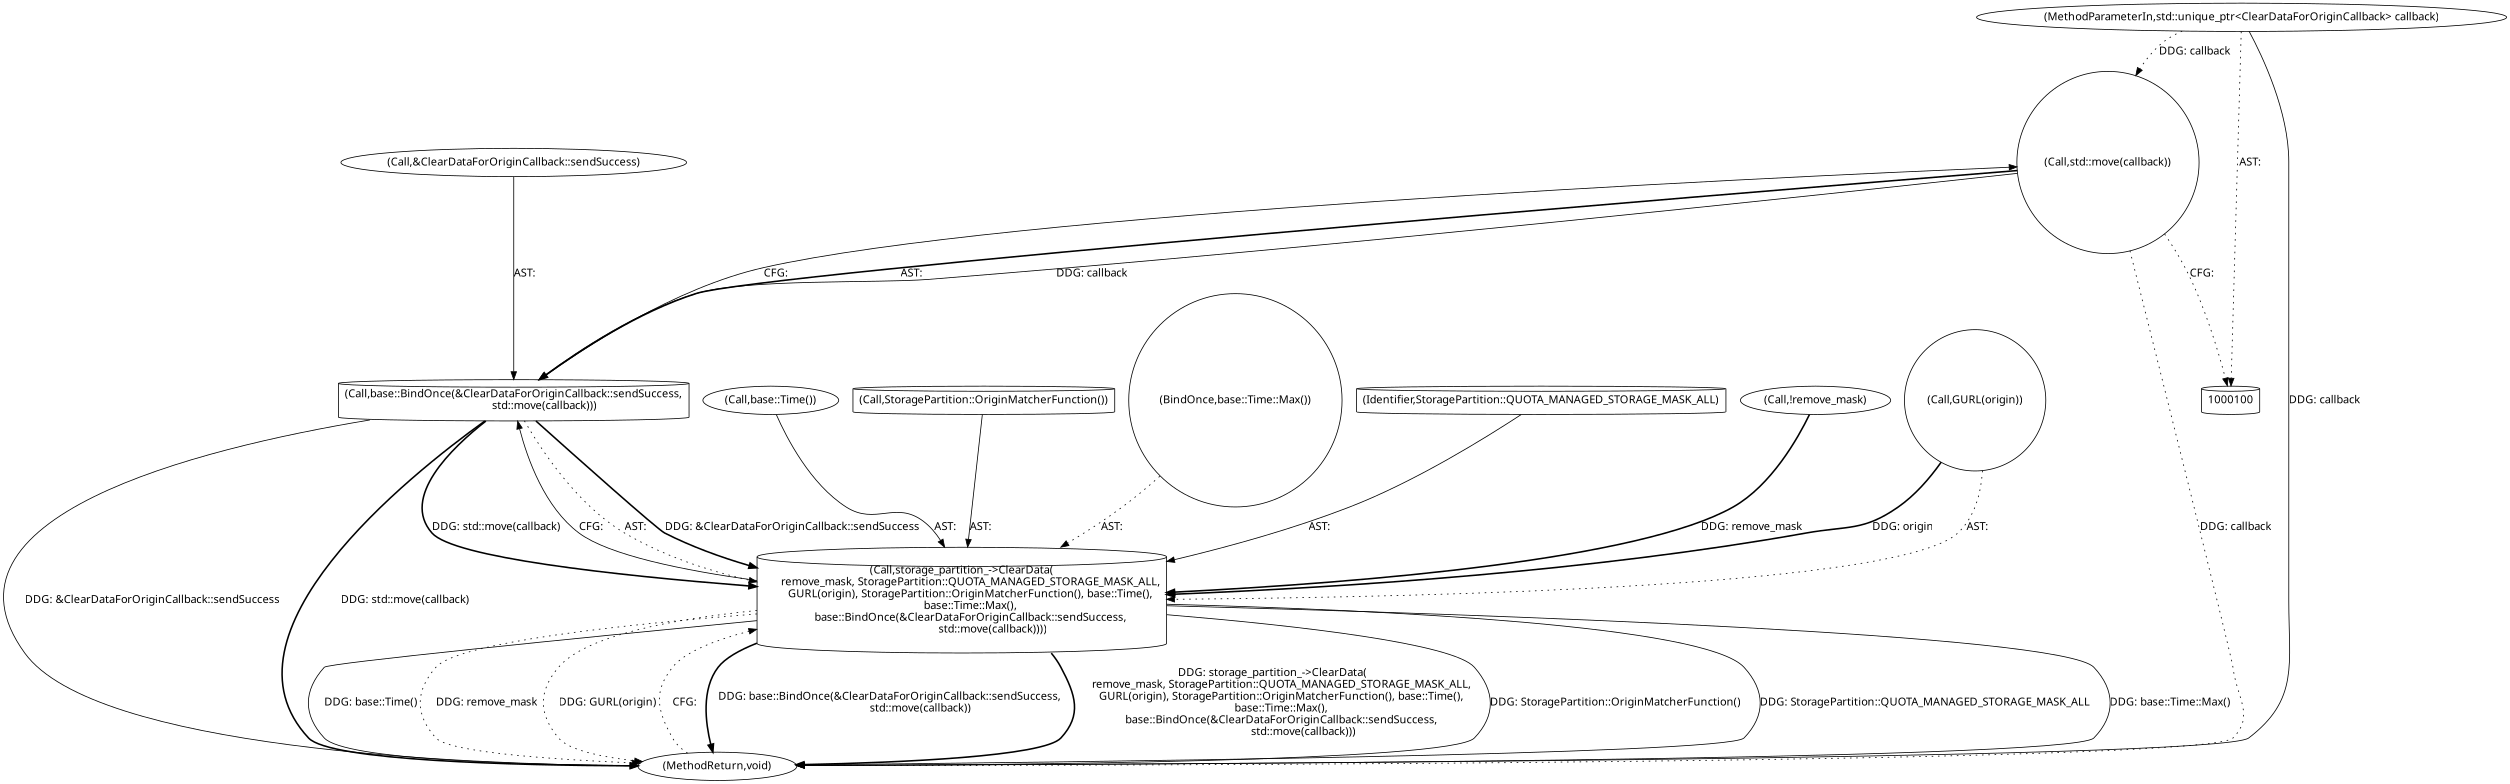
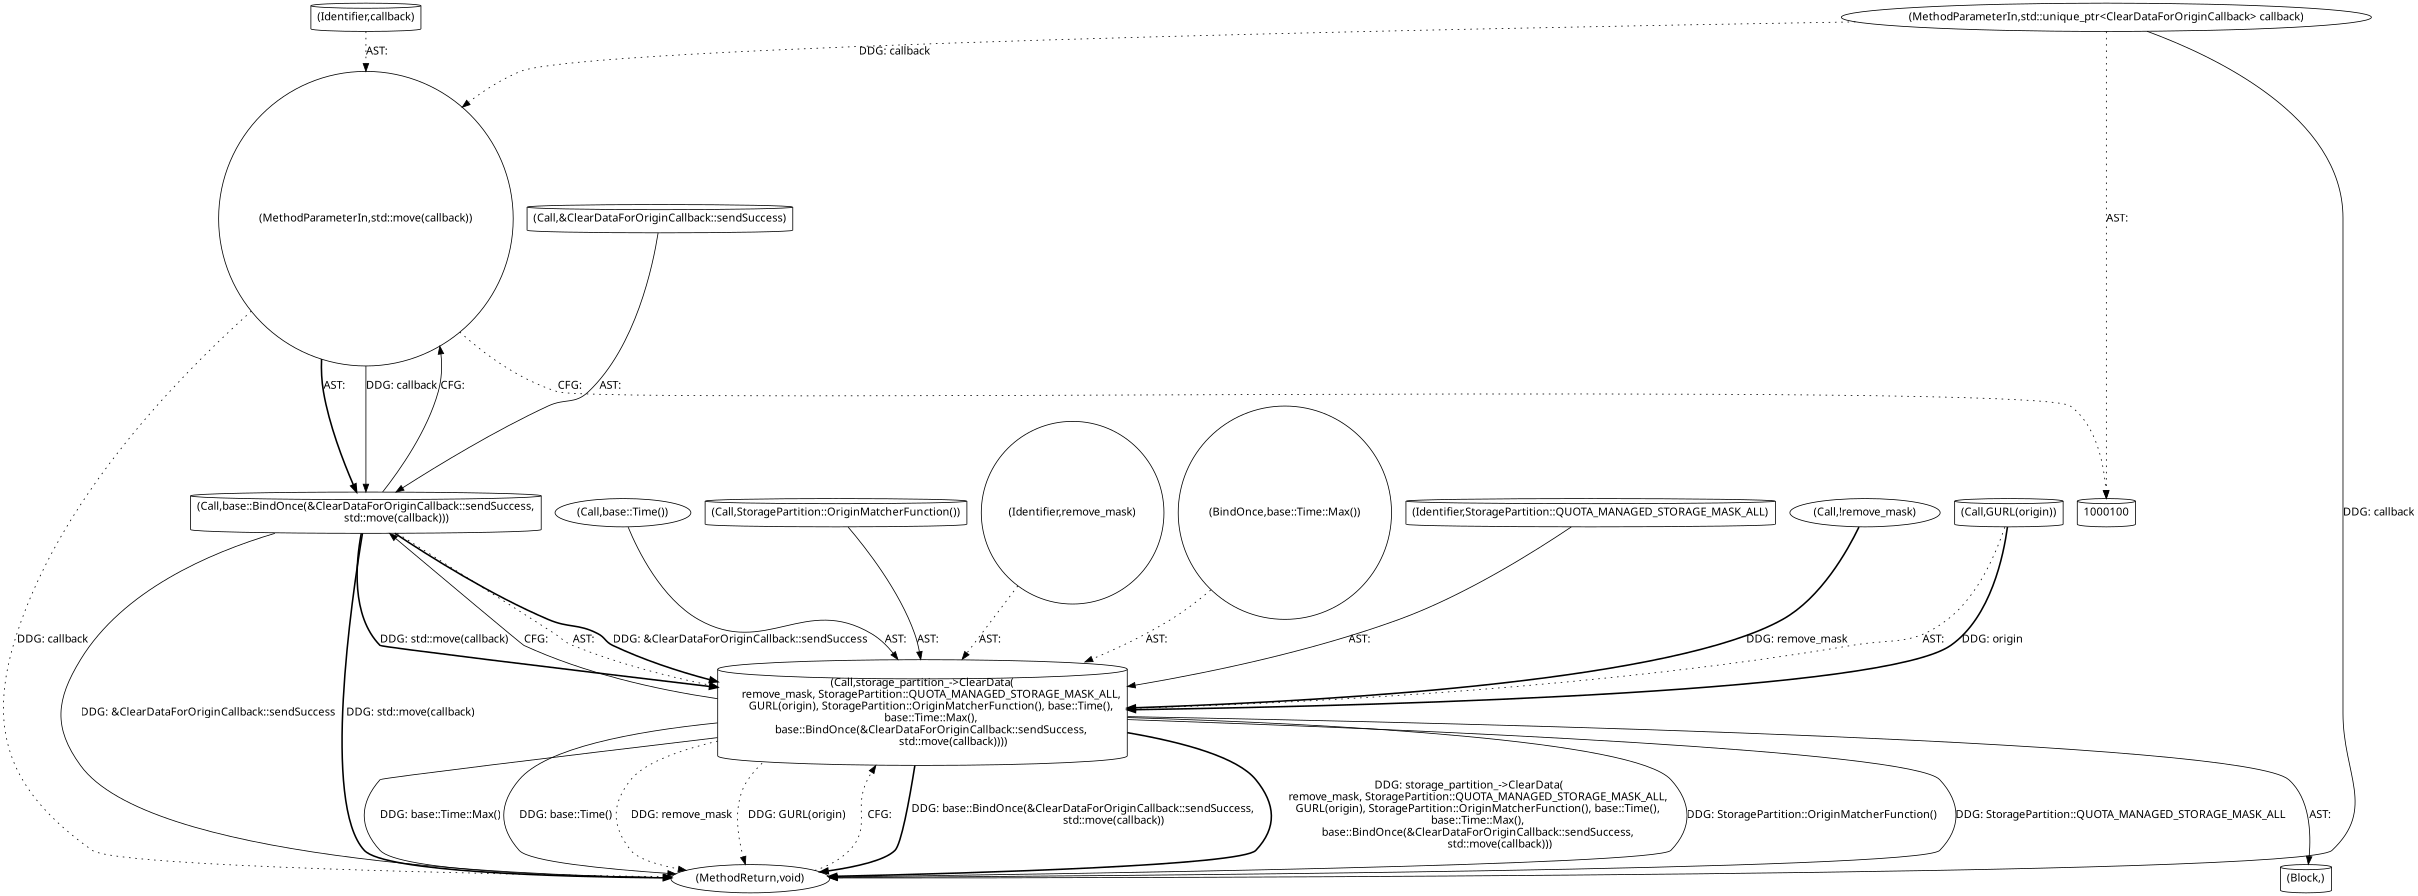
none -> (366, 17)
(514, 162) -> (660, 219)
(2108, 162) -> (366, 219)
(1975, 400) -> (2009, 513)
none -> (1073, 513)
none -> (2306, 879)
